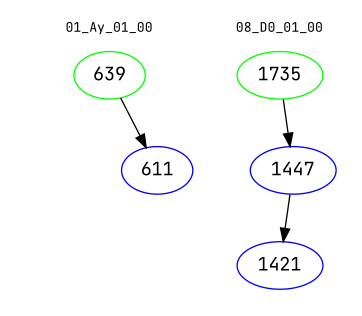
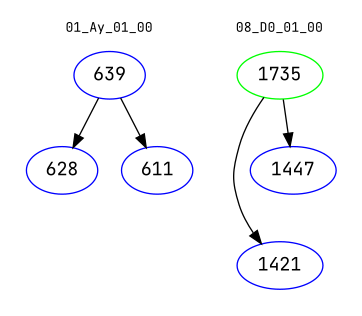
(110, 75) -> (110, 75)
none -> (62, 170)
(288, 211) -> (235, 164)
